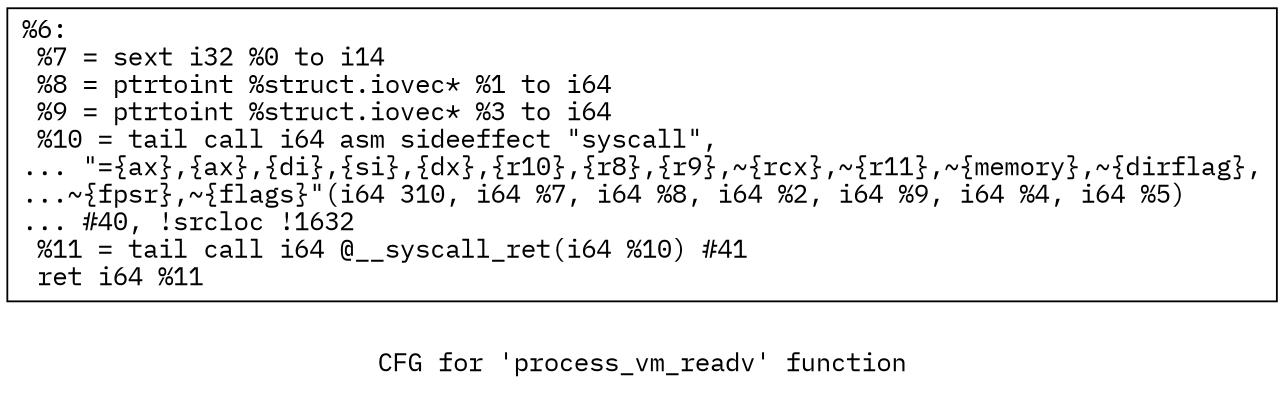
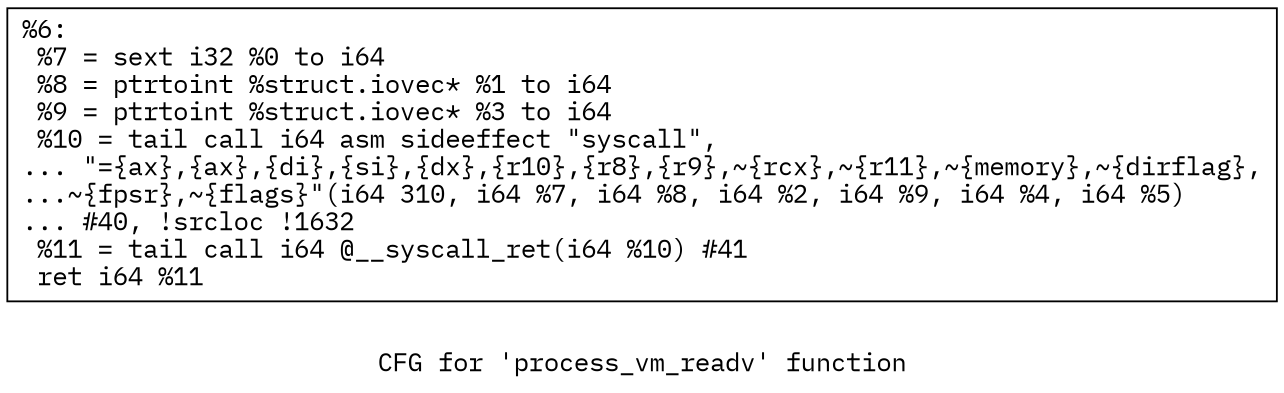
(204, 58) -> (204, 58)
